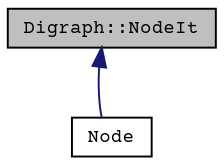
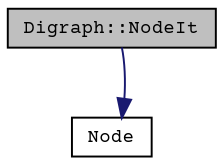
(99, 93) -> (125, 73)
